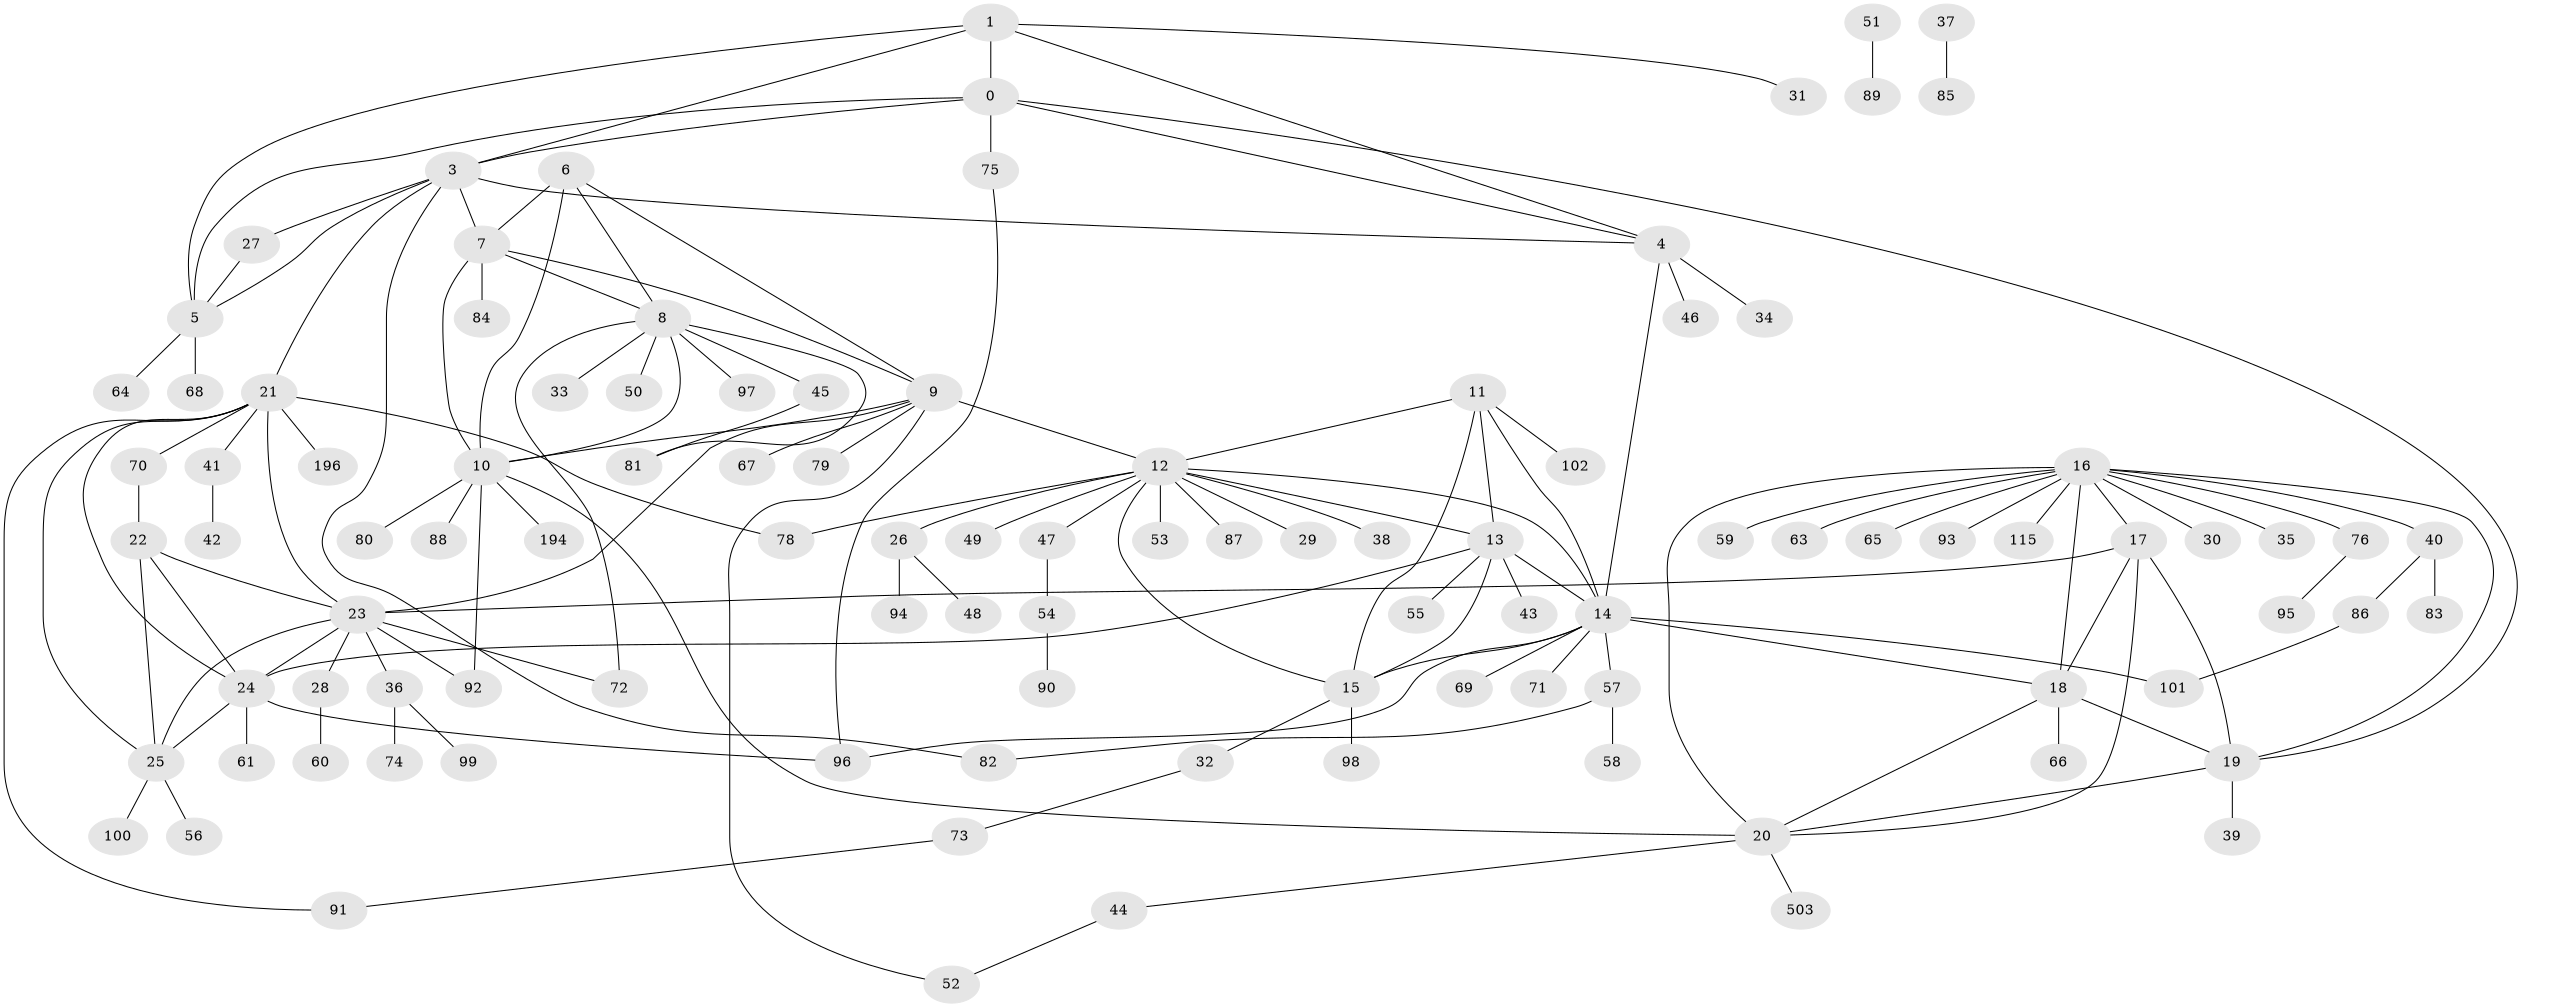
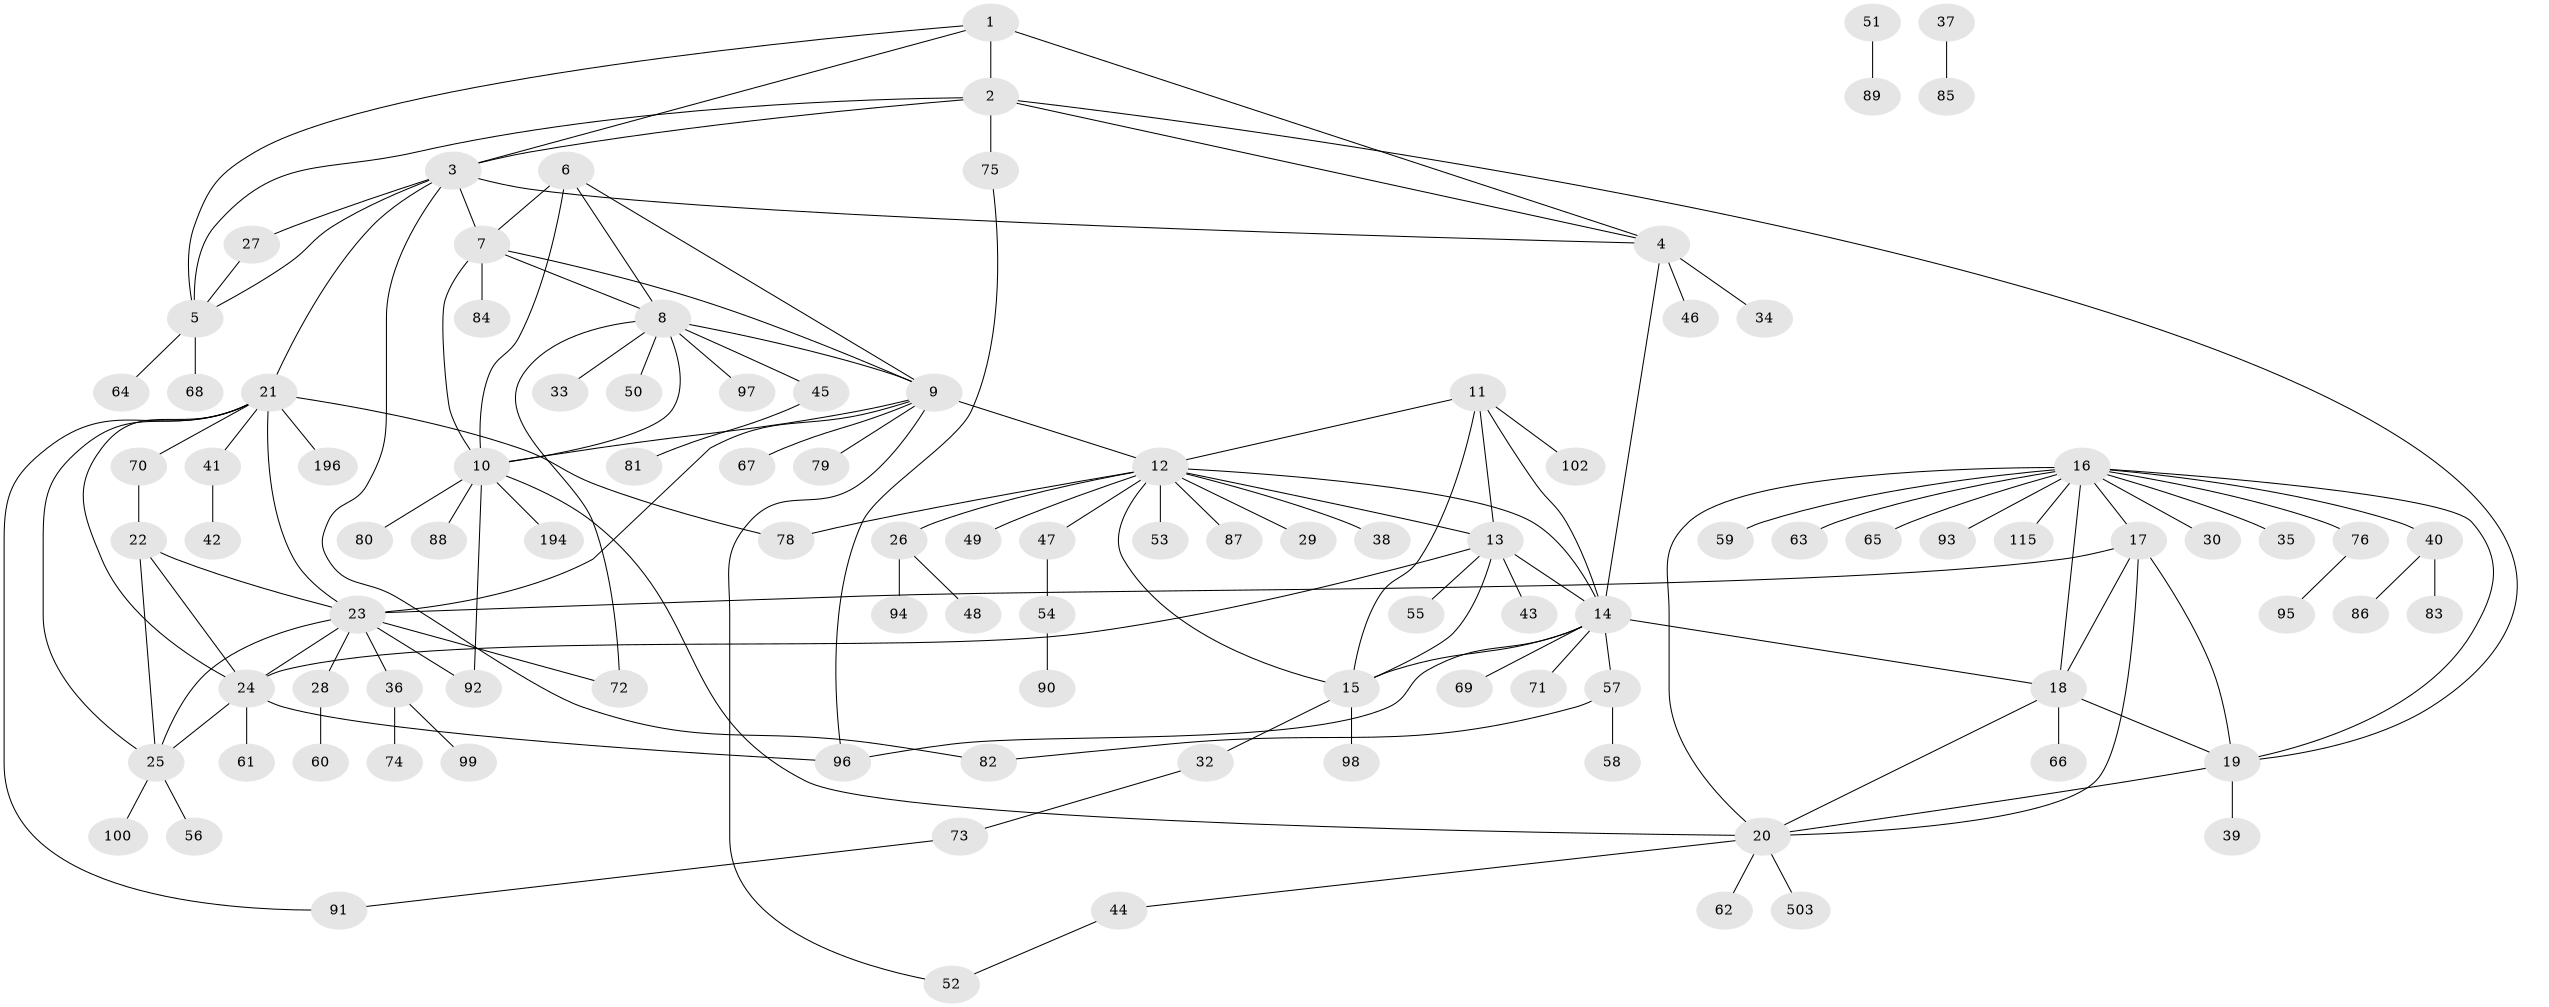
(991, 97) -> (991, 97)
(1799, 97) -> none
(864, 400) -> (802, 349)
(2174, 689) -> none
none -> (1725, 911)
